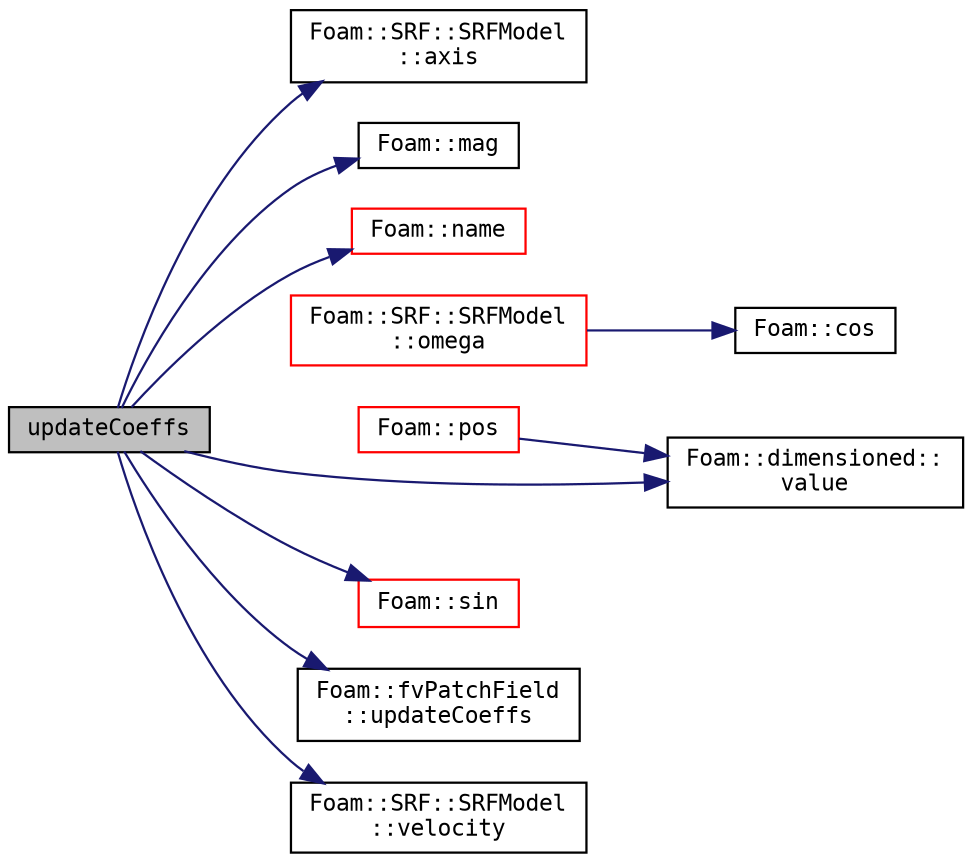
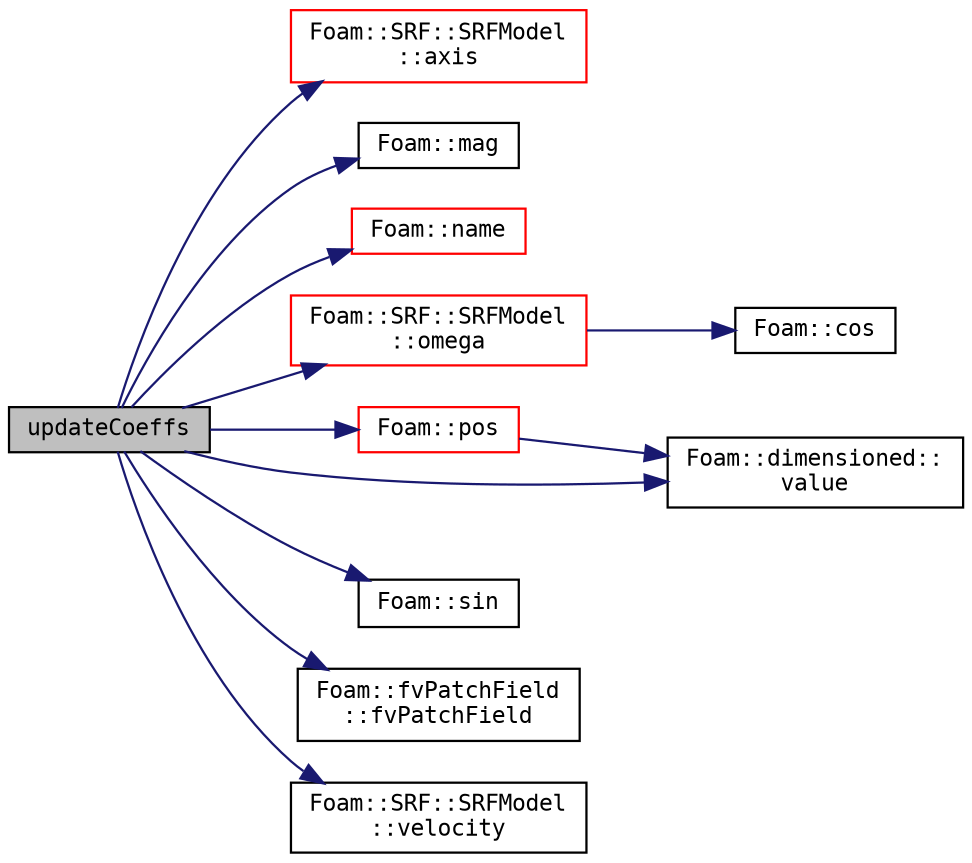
(439, 46) -> (439, 46)
none -> (243, 390)
none -> (273, 430)
(439, 603) -> (439, 603)
(439, 705) -> (439, 705)
